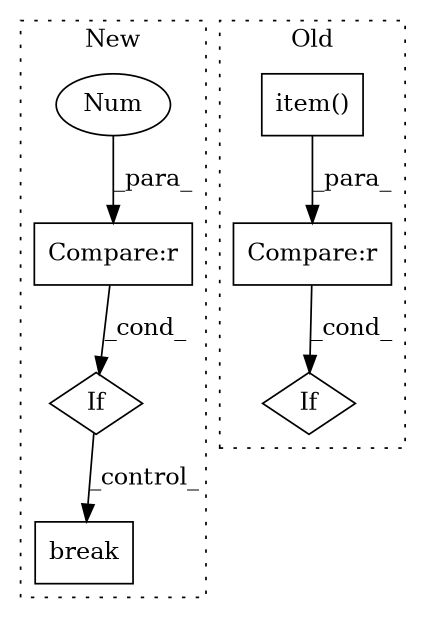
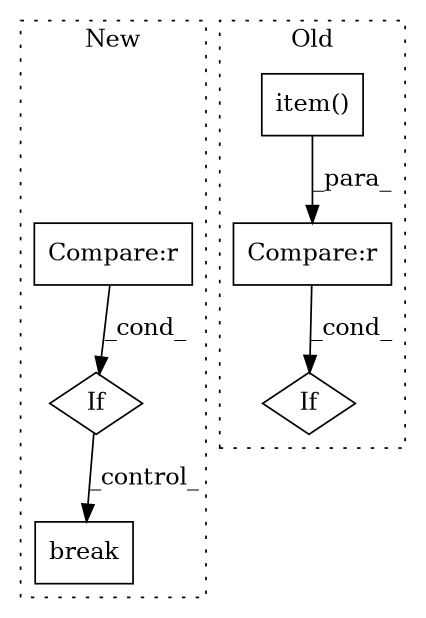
(113, 105) -> none
